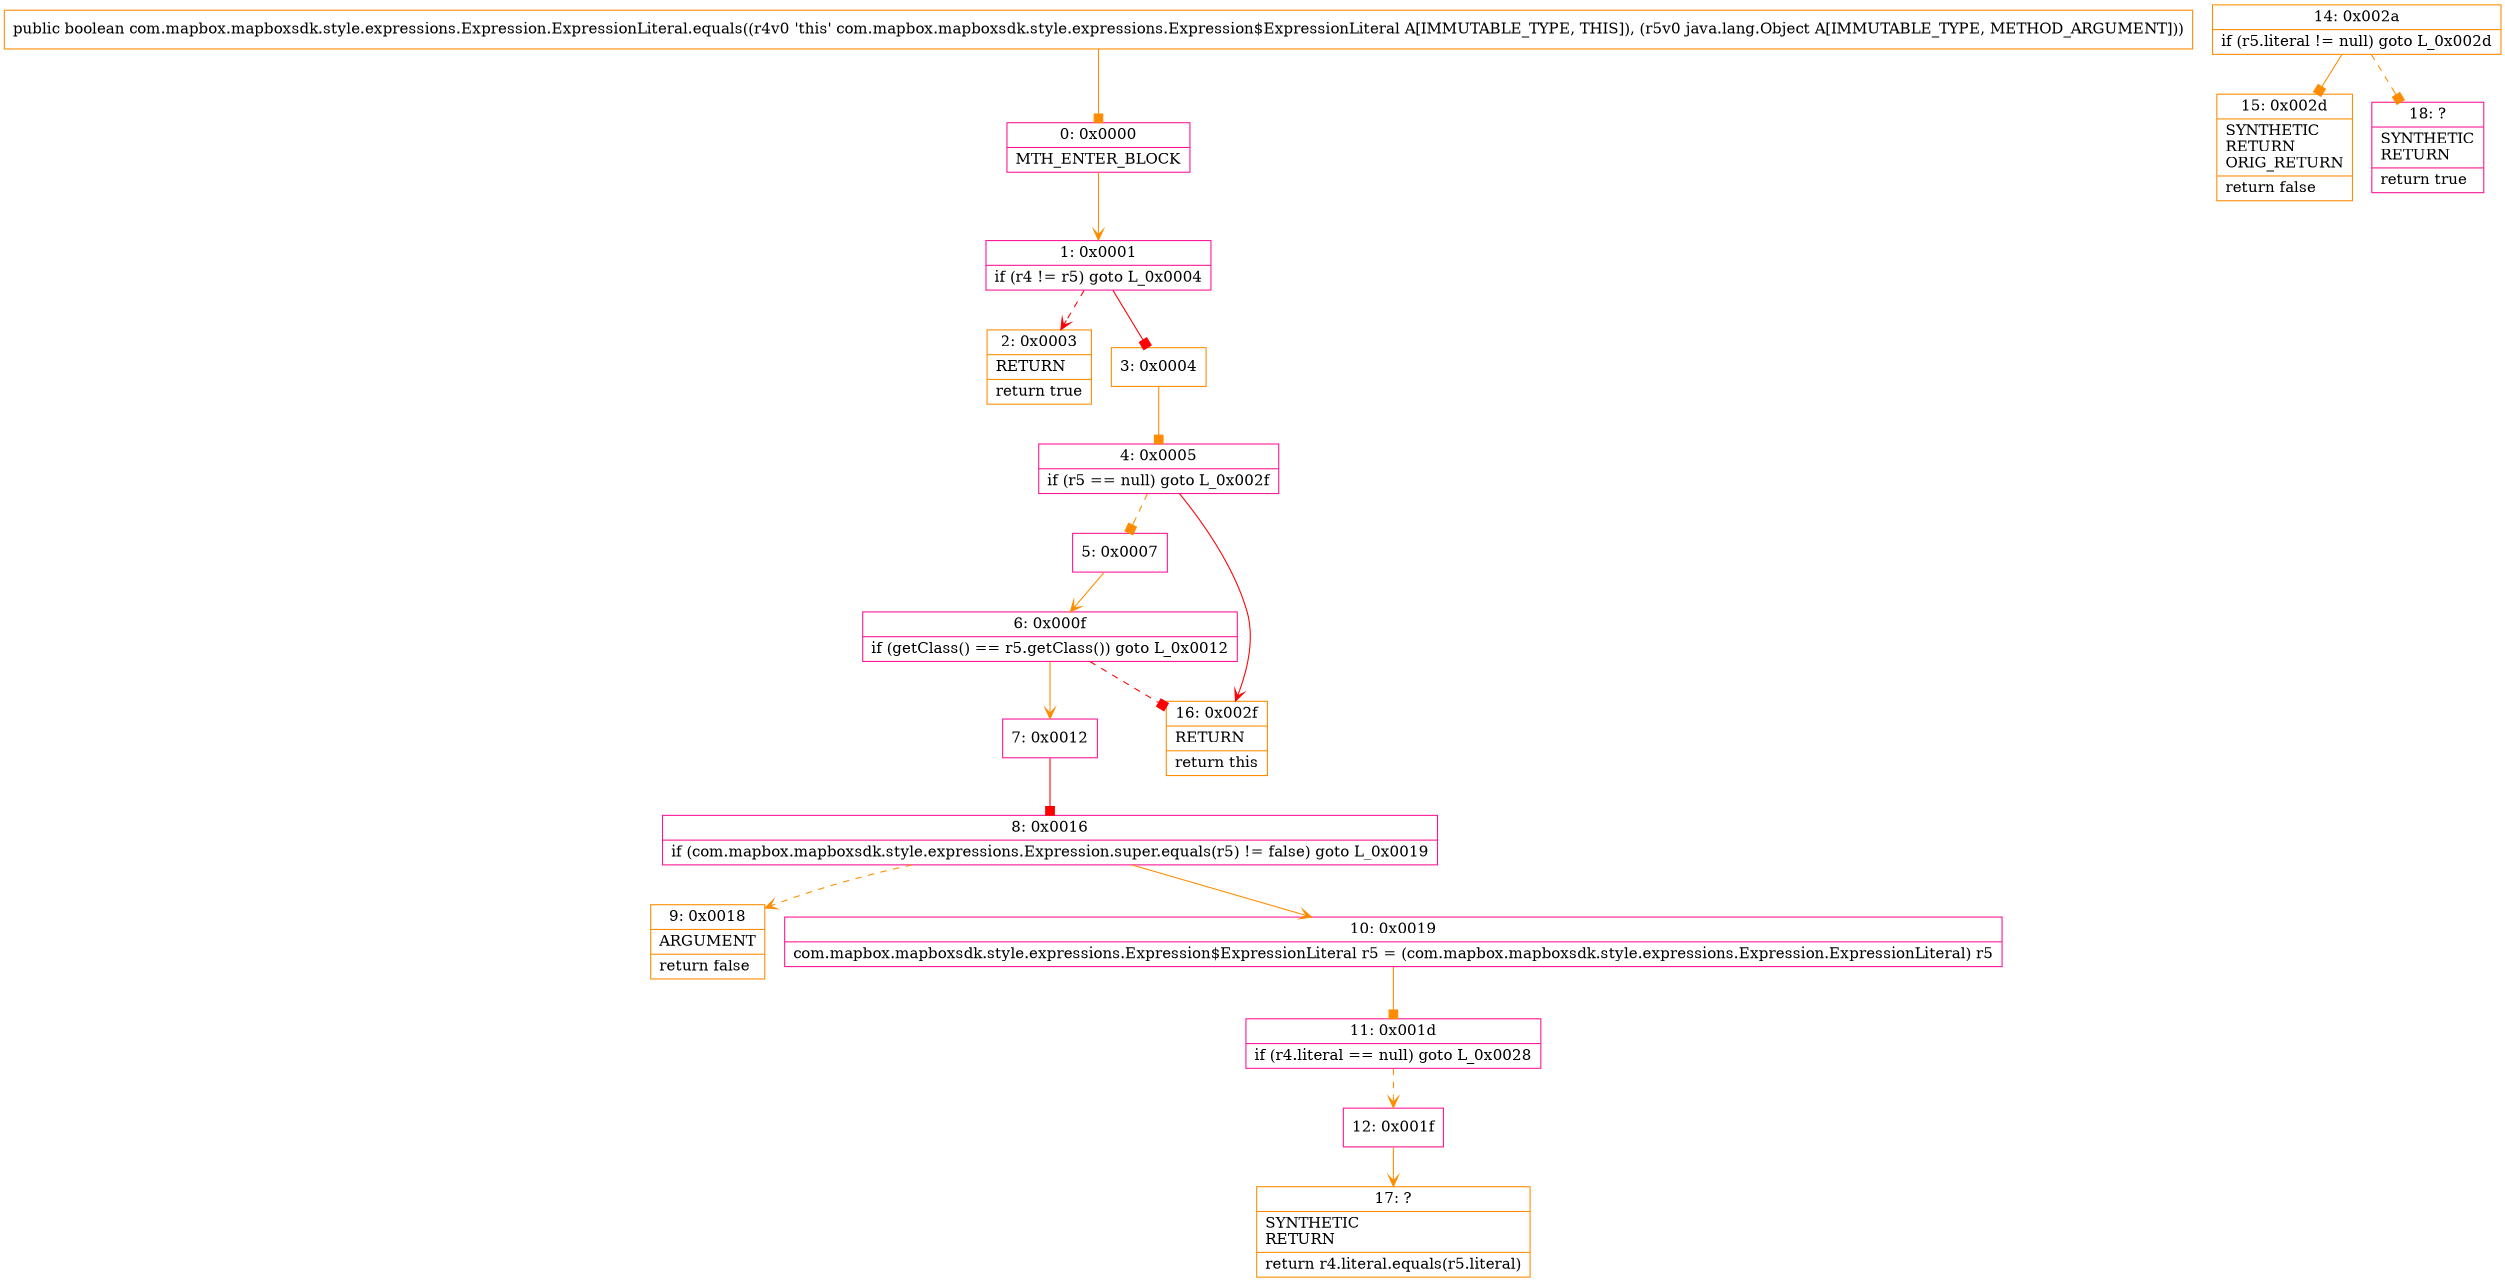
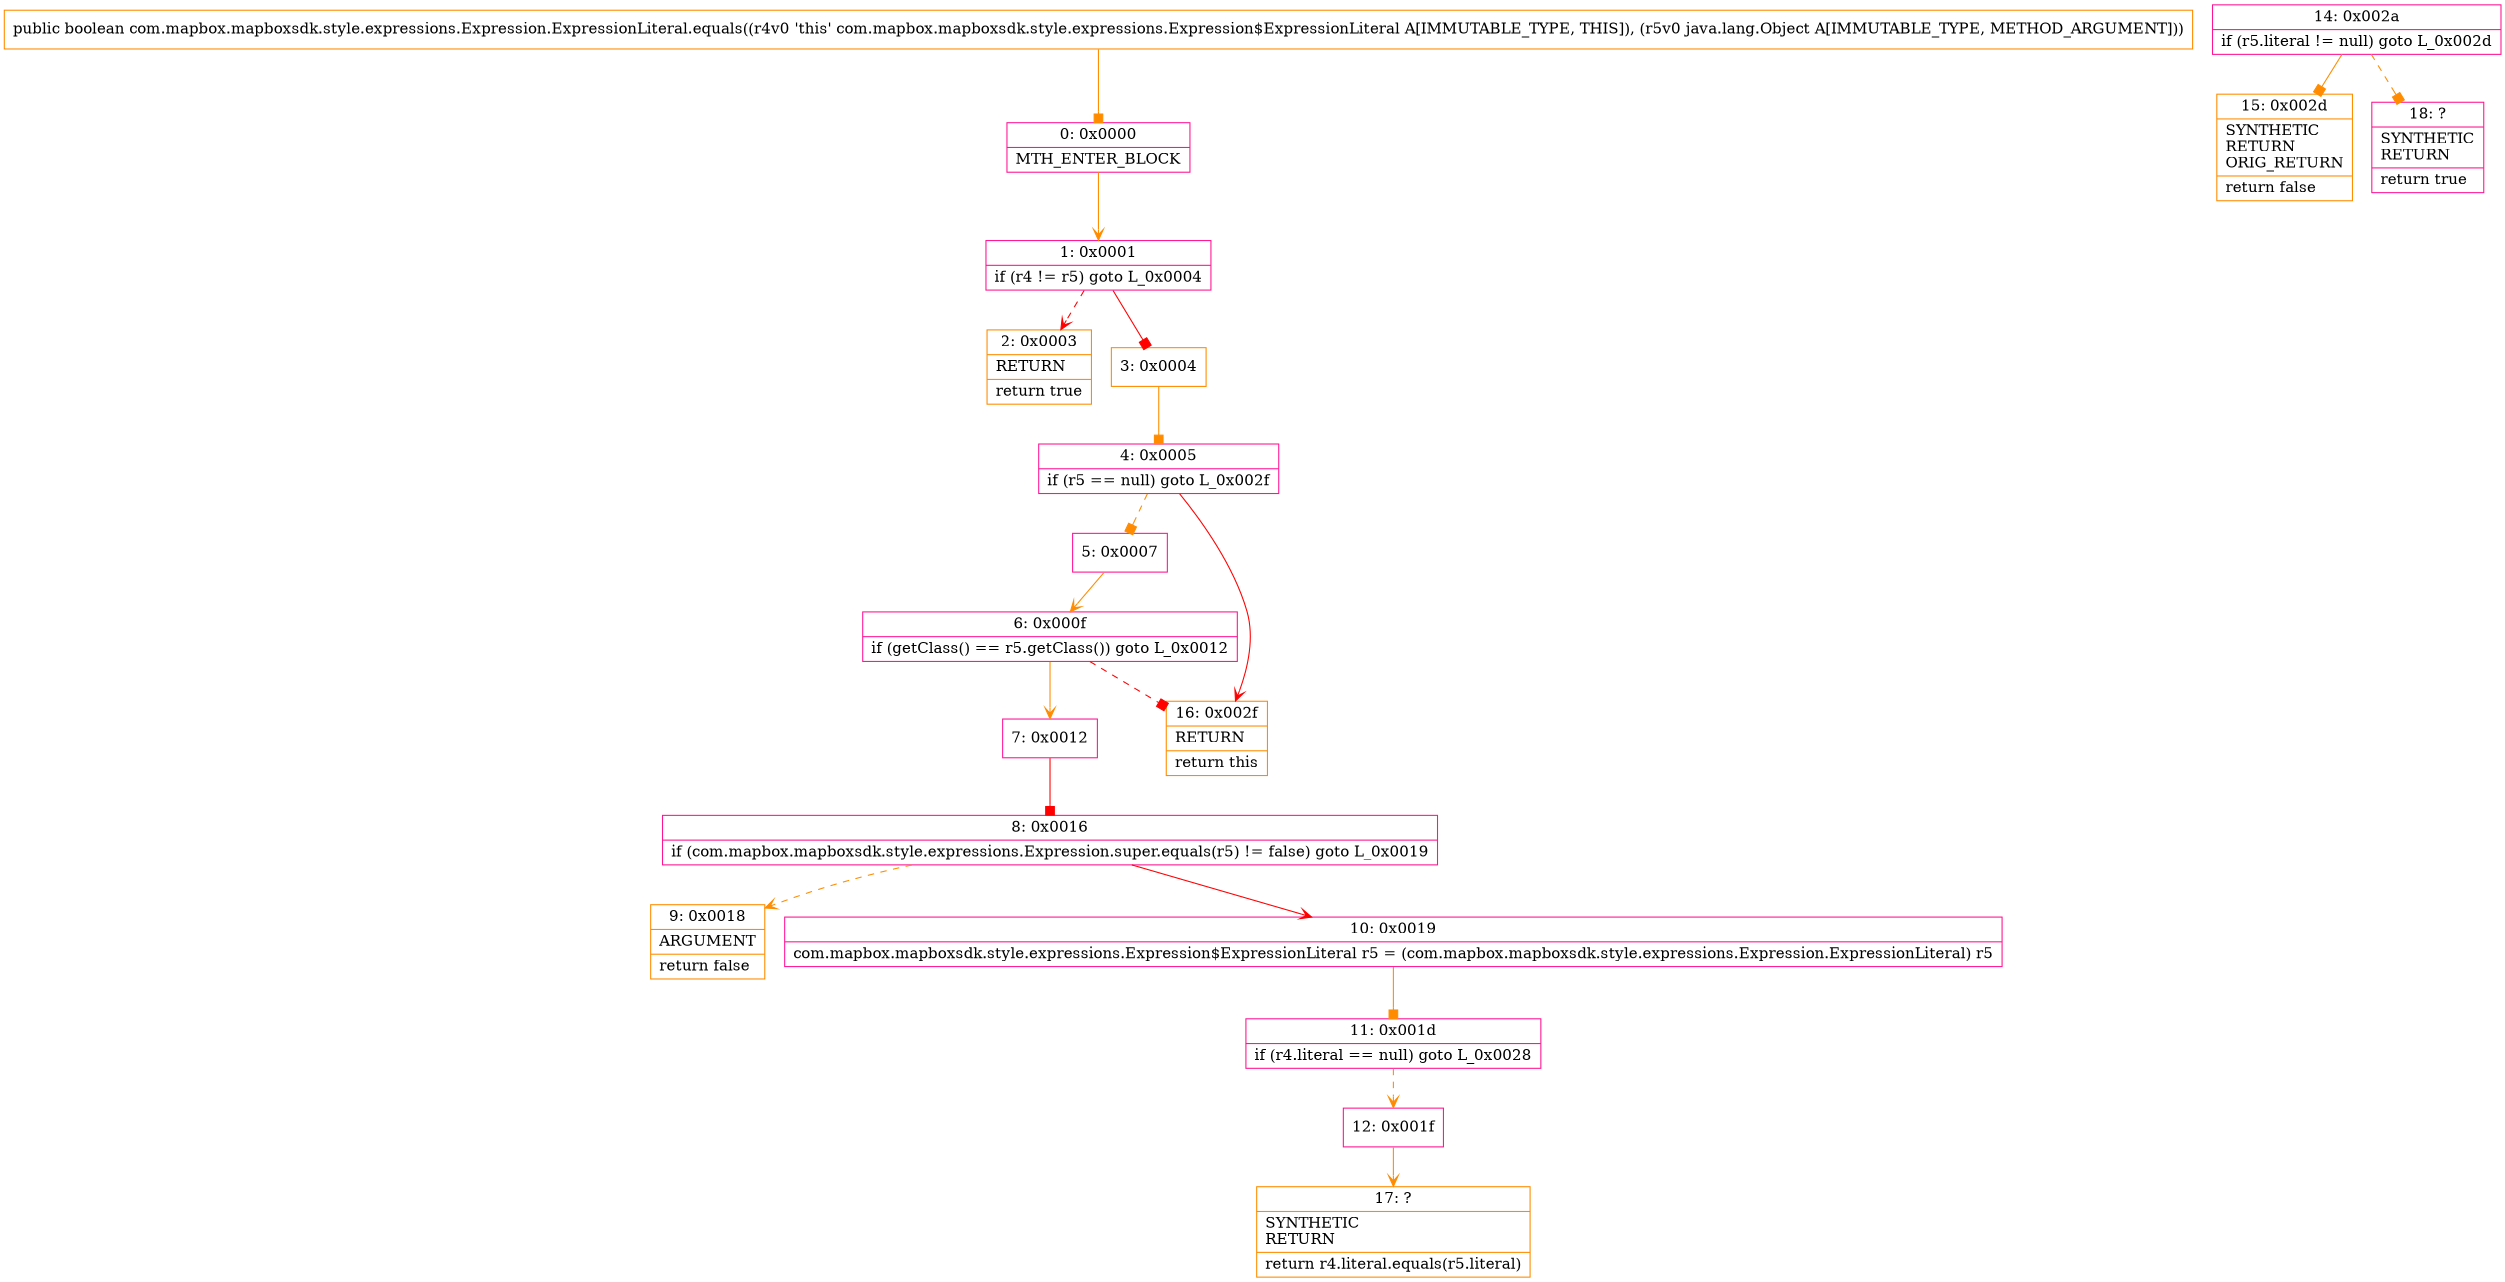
(2357, 30) -> (2357, 30)
(1217, 889) -> (1217, 889)
